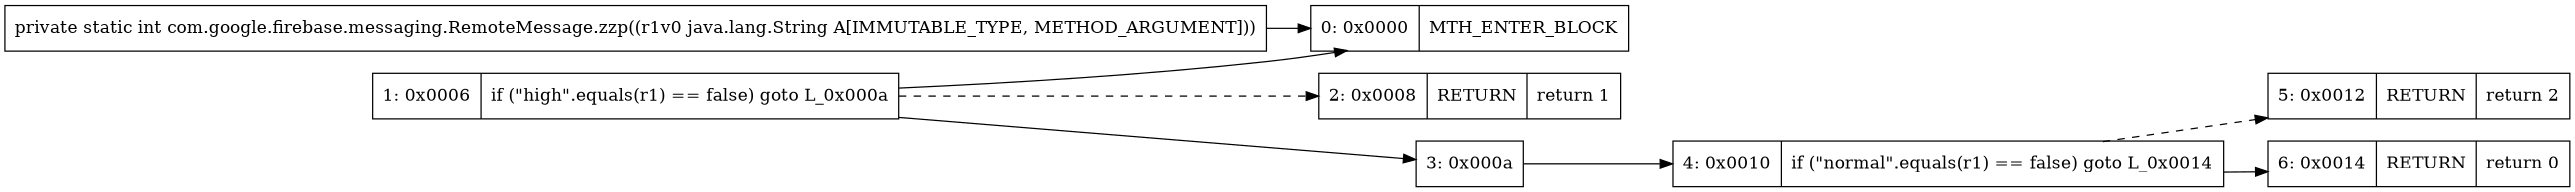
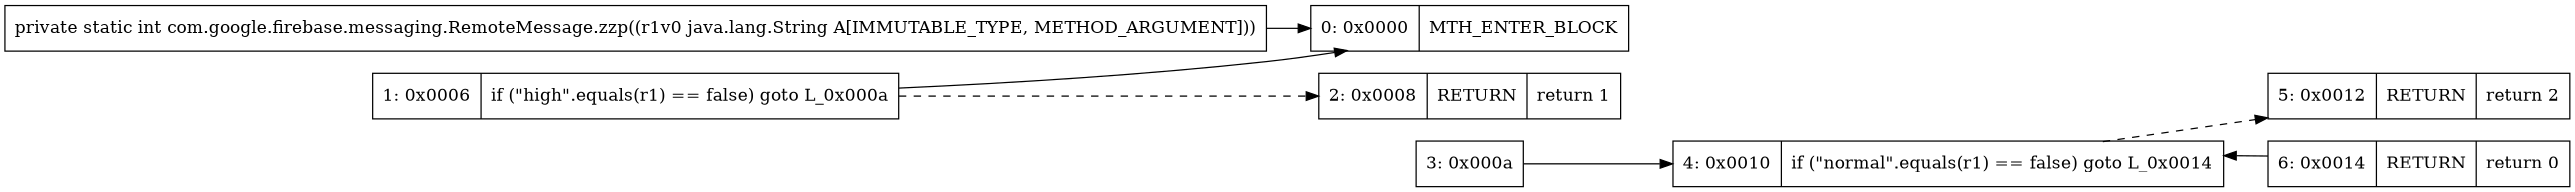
(1151, 138) -> none
(2240, 172) -> (2252, 156)
